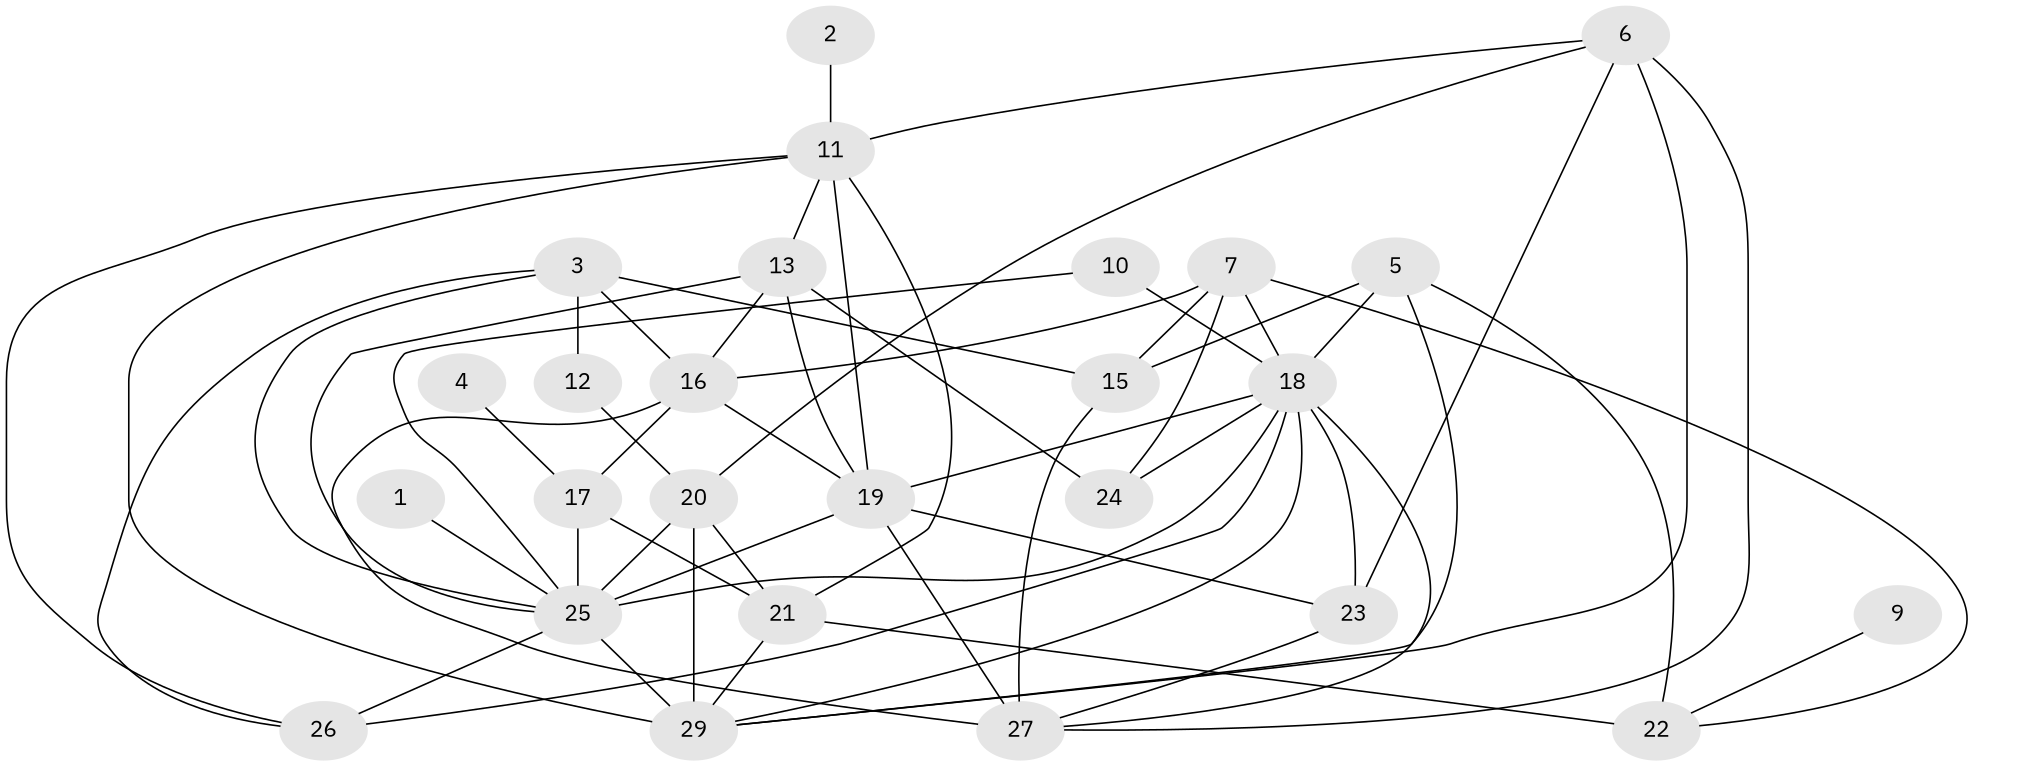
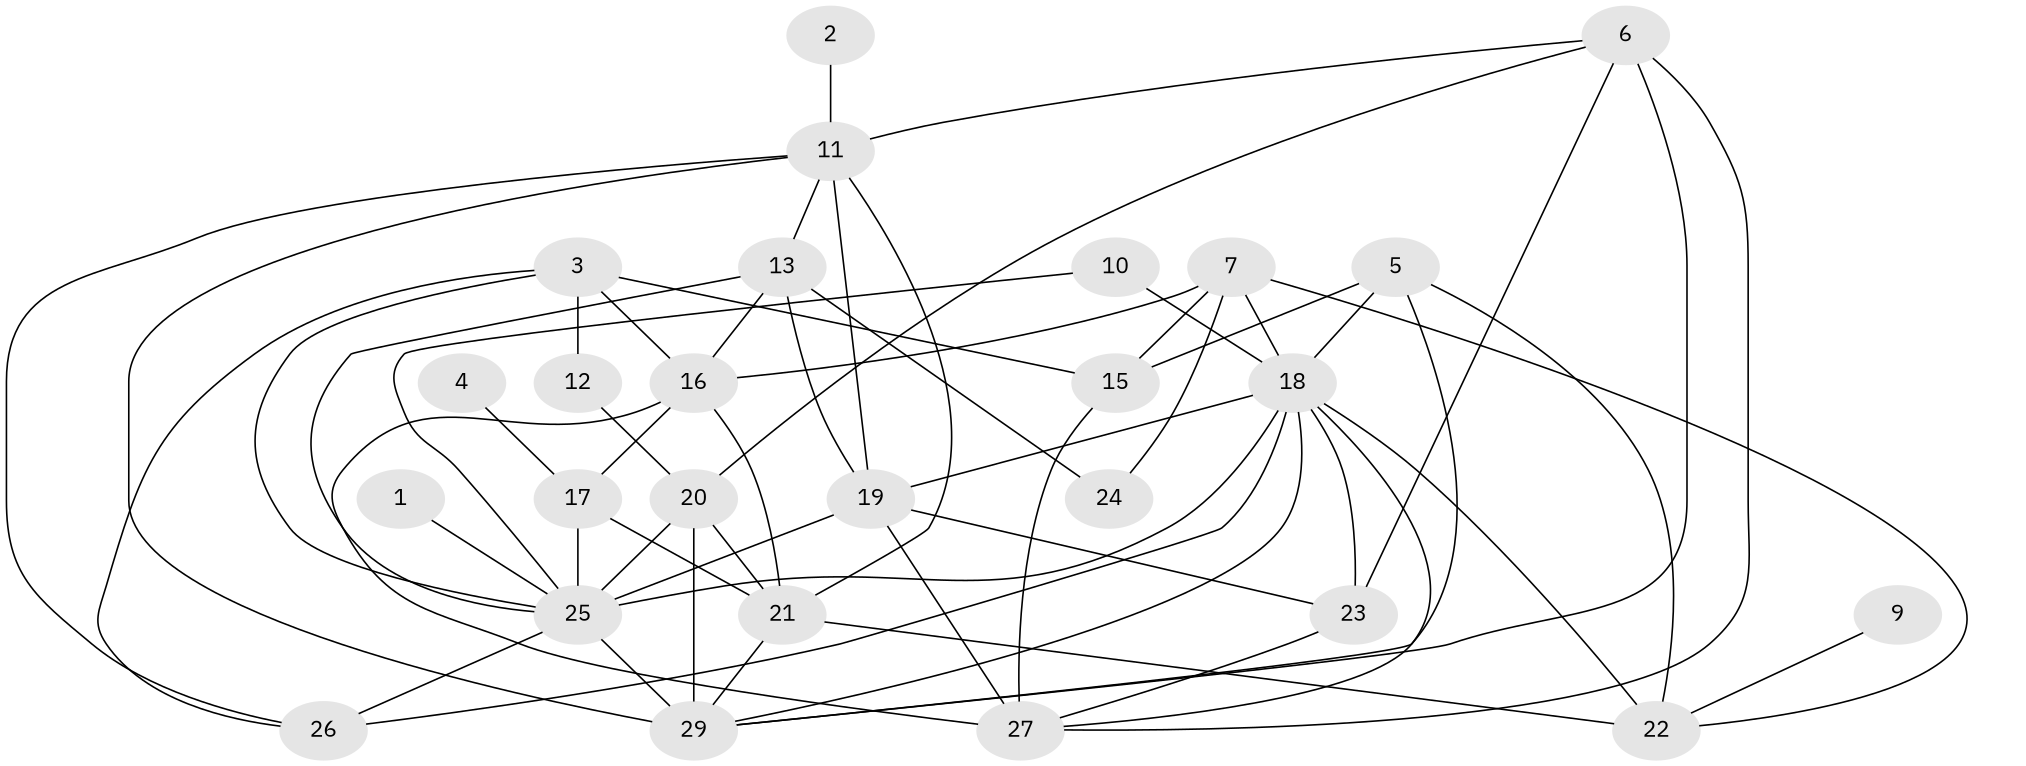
(783, 441) -> (760, 493)
(1201, 441) -> (1492, 542)
